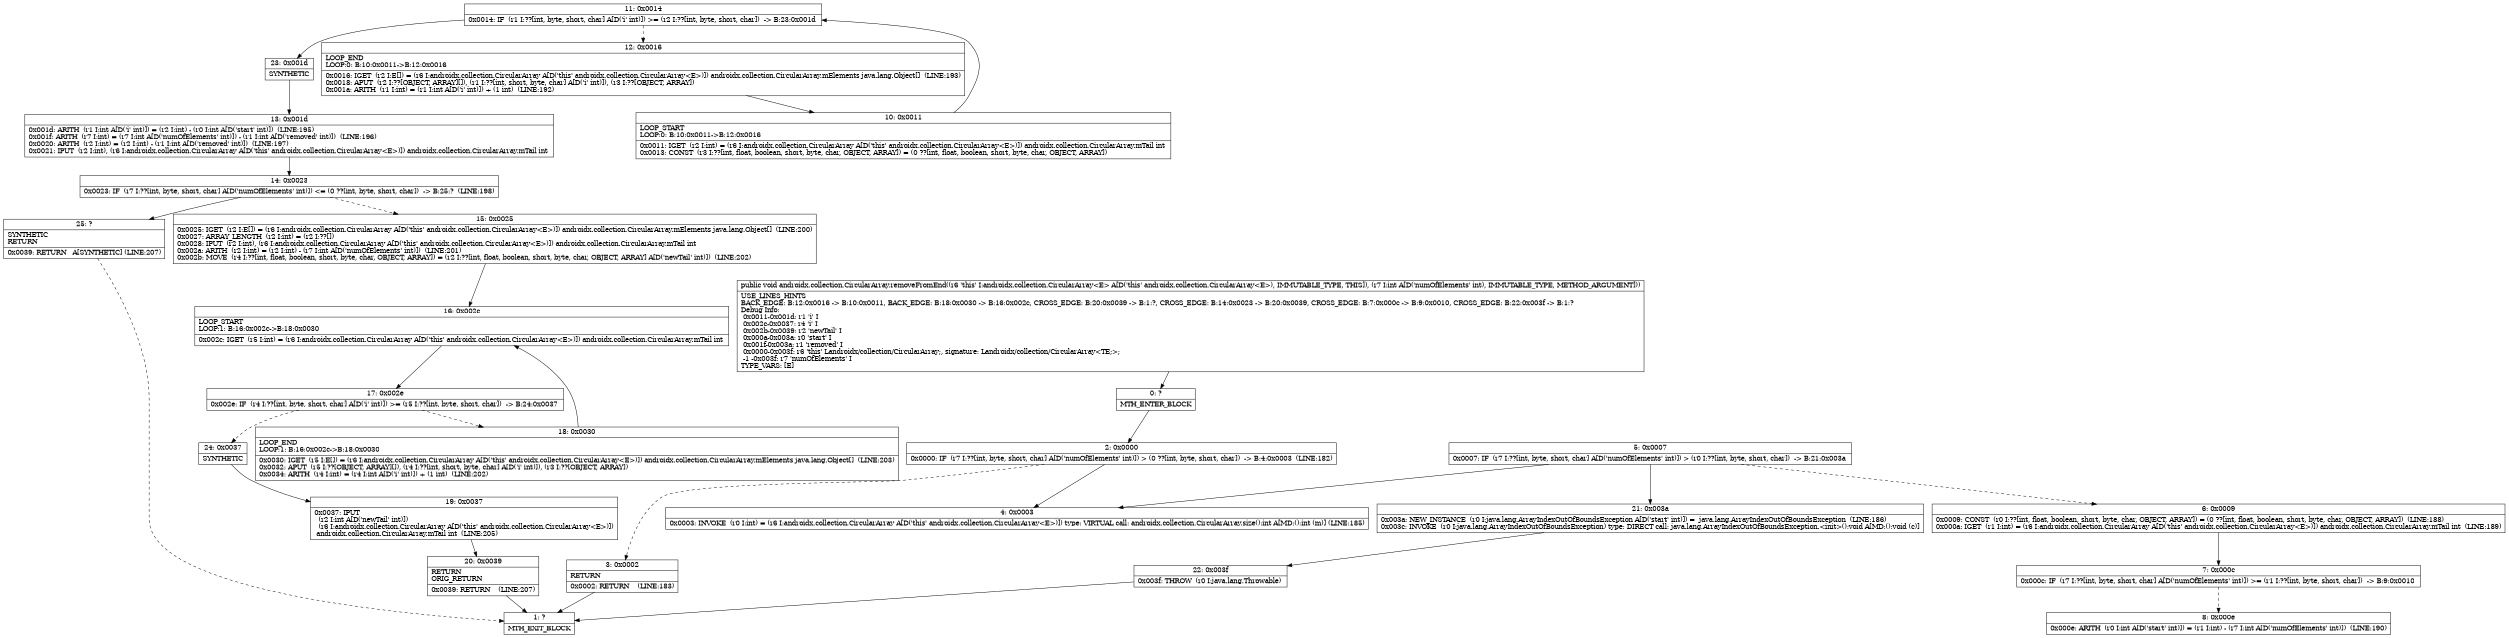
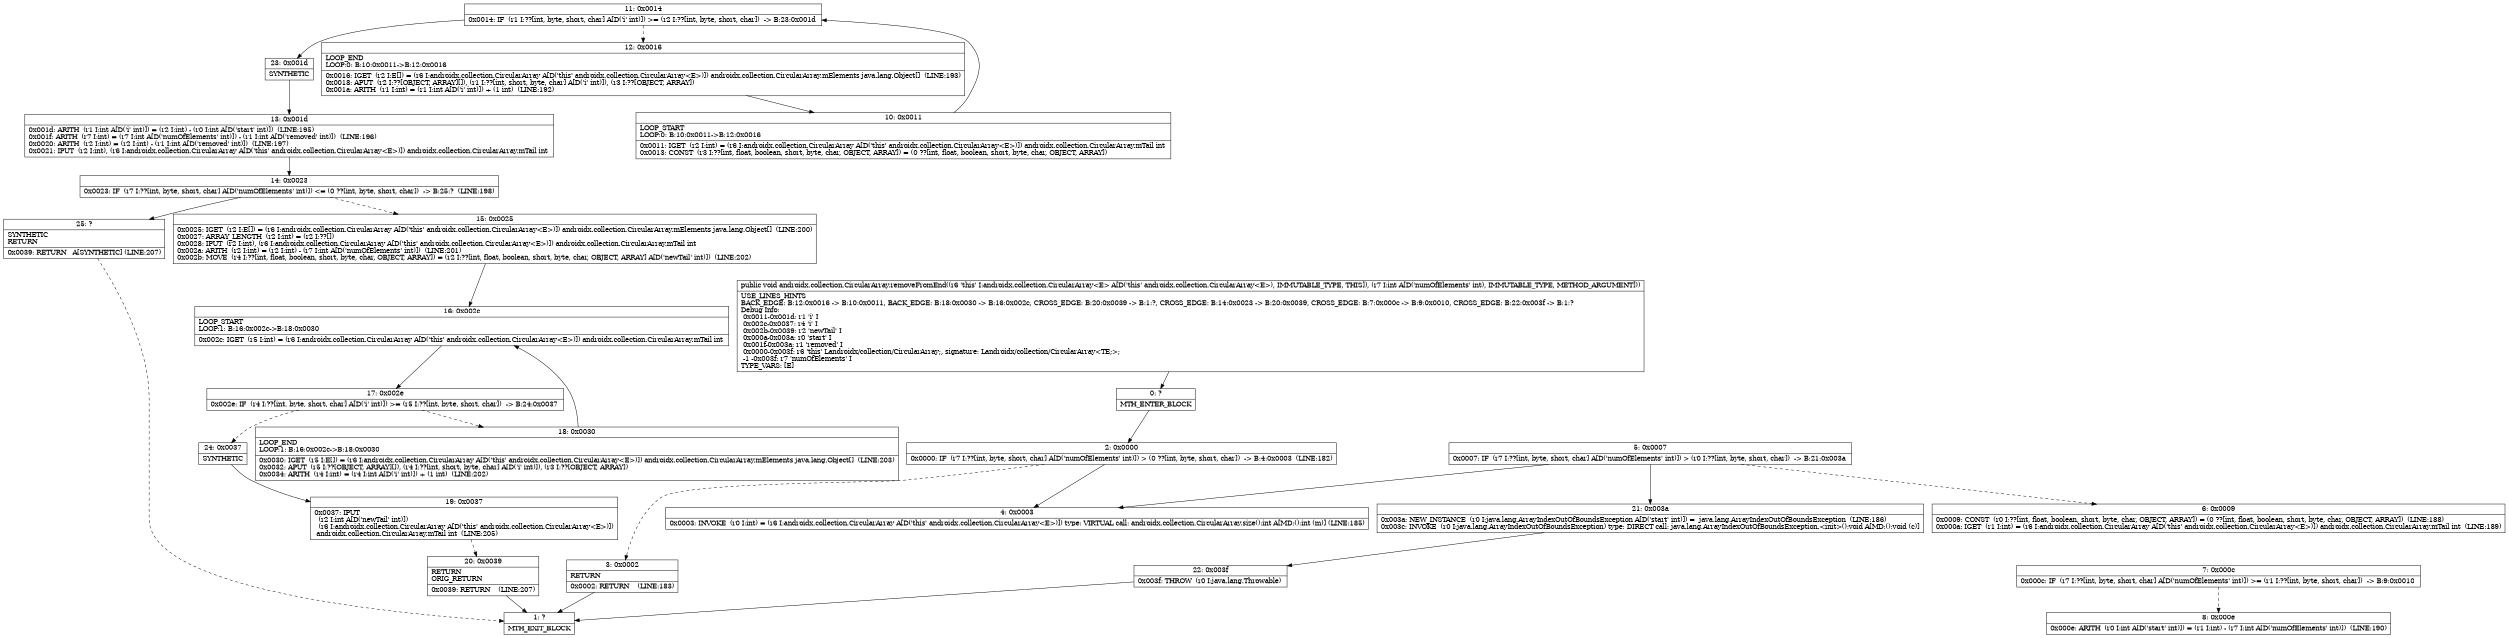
(473, 546) -> (473, 546)
(2219, 547) -> none
